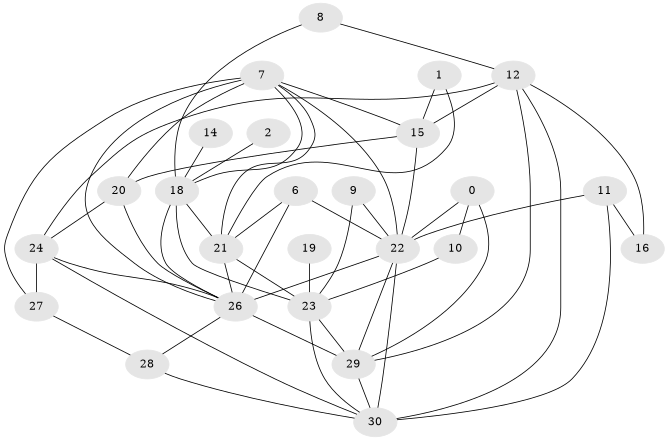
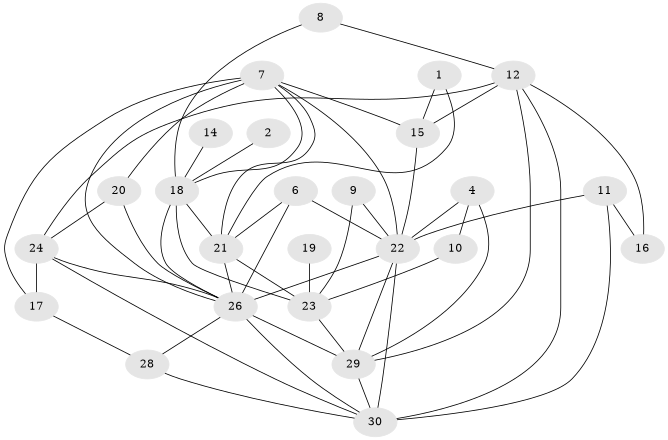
(265, 154) -> none
(472, 191) -> (472, 191)
(37, 307) -> (37, 307)
(322, 374) -> (300, 370)
